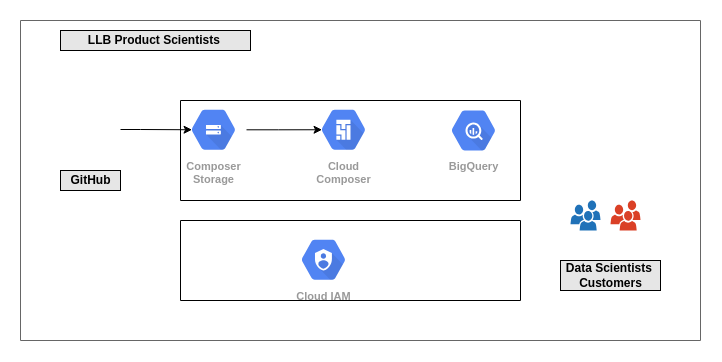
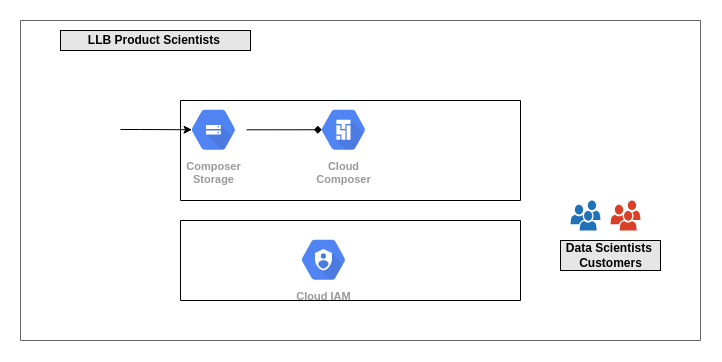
(314, 130) -> (313, 130)
(474, 131) -> none
(91, 181) -> none
(611, 276) -> (611, 256)
